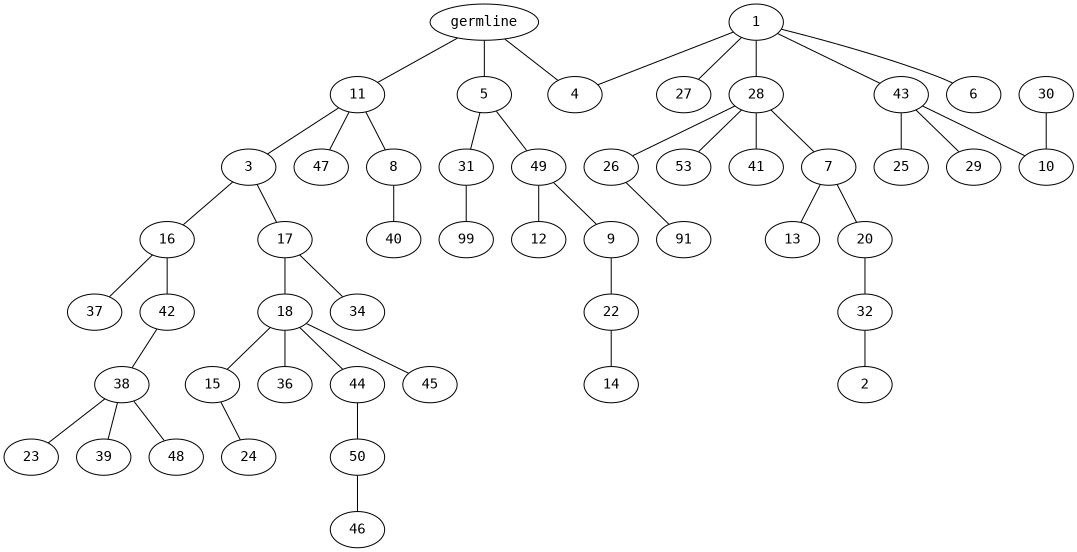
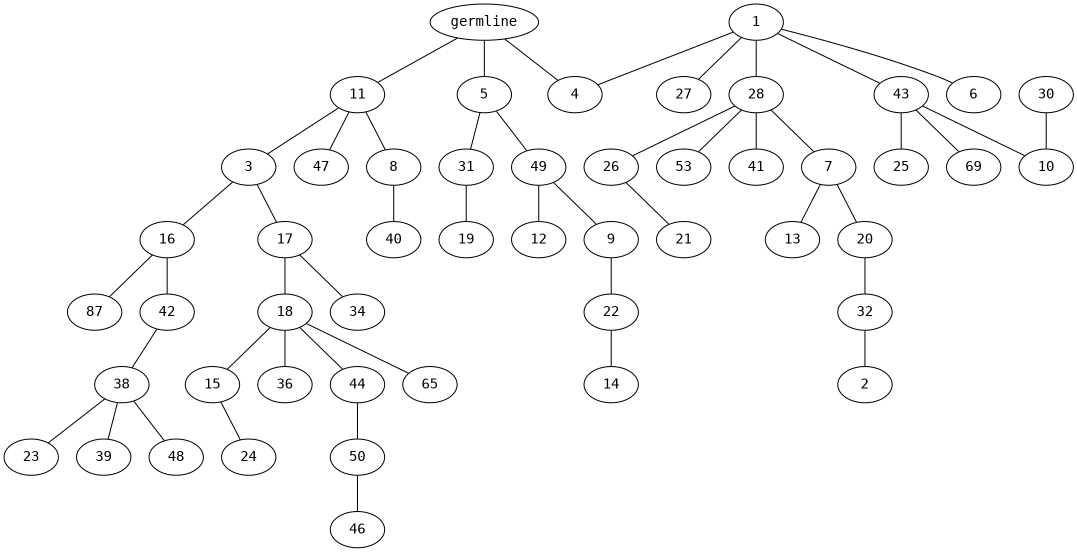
(974, 167) -> (974, 167)
(466, 240) -> (466, 240)
(684, 240) -> (684, 240)
(95, 312) -> (95, 312)
(430, 385) -> (430, 385)
